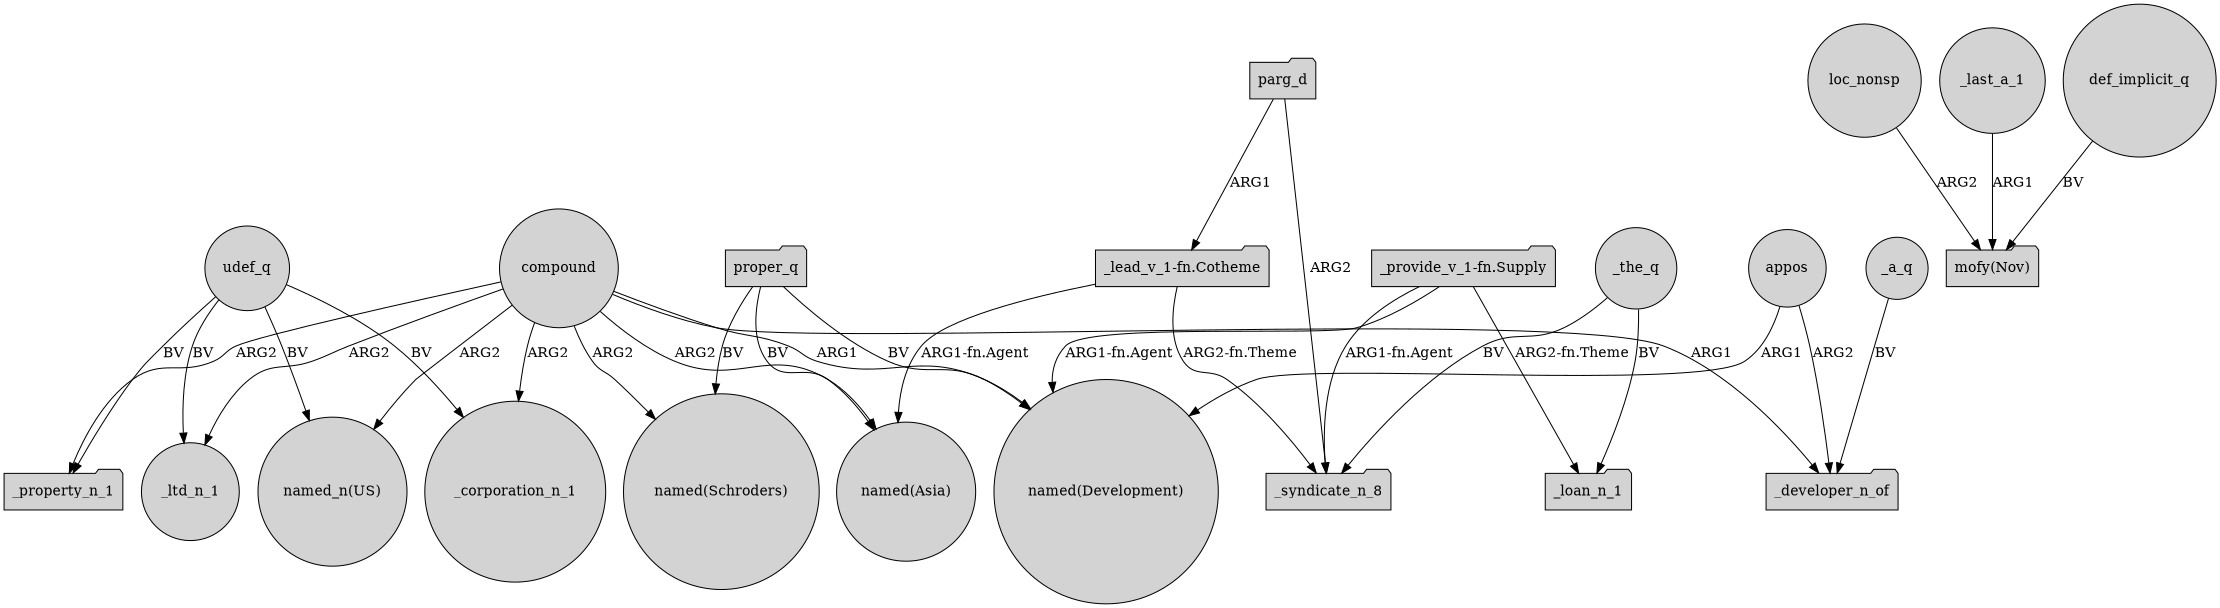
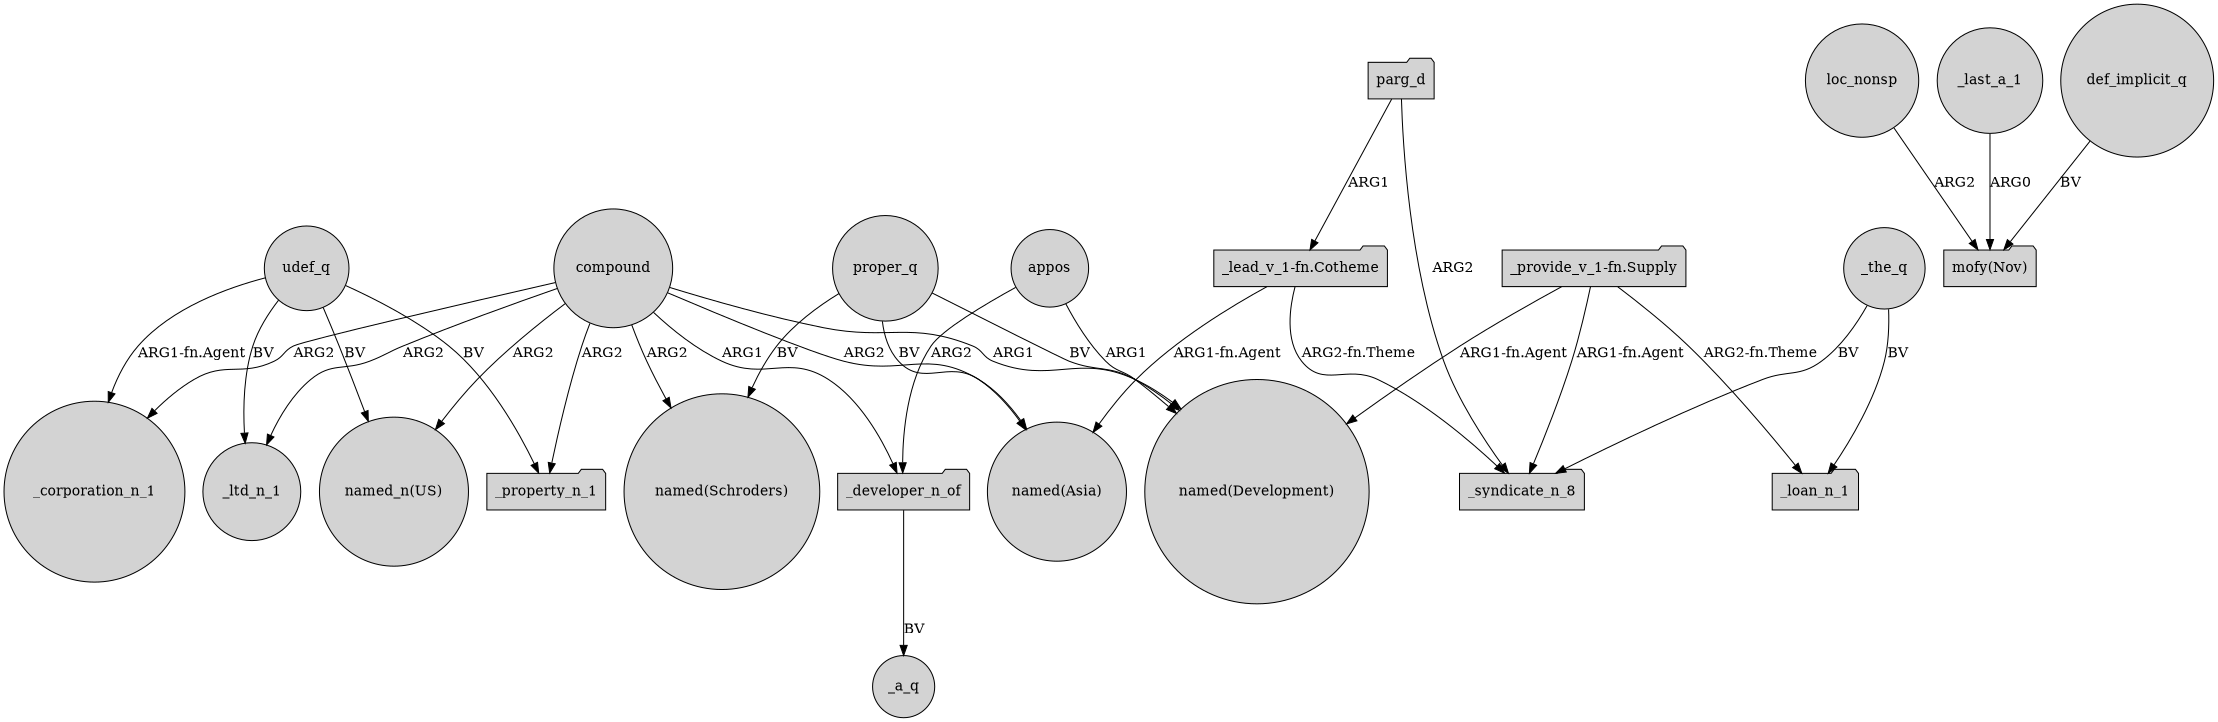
(2013, 183) -> (2011, 183)
(766, 268) -> (885, 268)
(421, 354) -> (192, 354)
(1864, 381) -> (904, 578)
